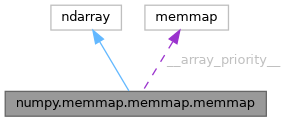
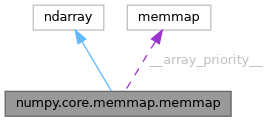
(136, 104) -> (118, 104)
